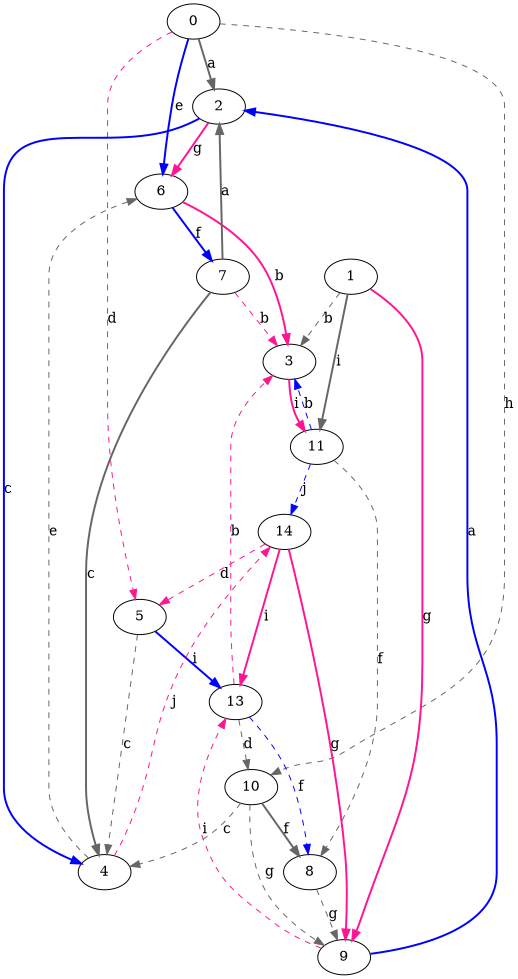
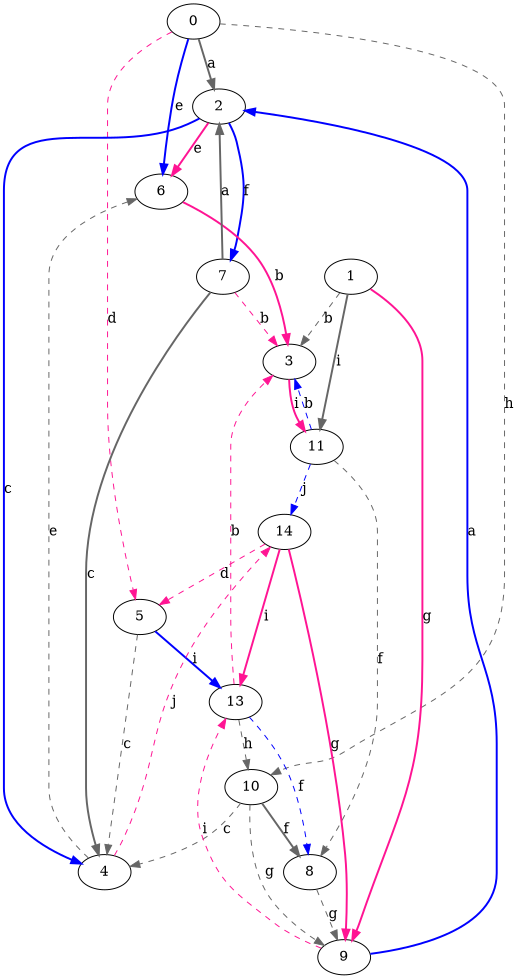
(198, 149) -> (198, 149)
(189, 230) -> (244, 186)
(248, 745) -> (248, 745)
